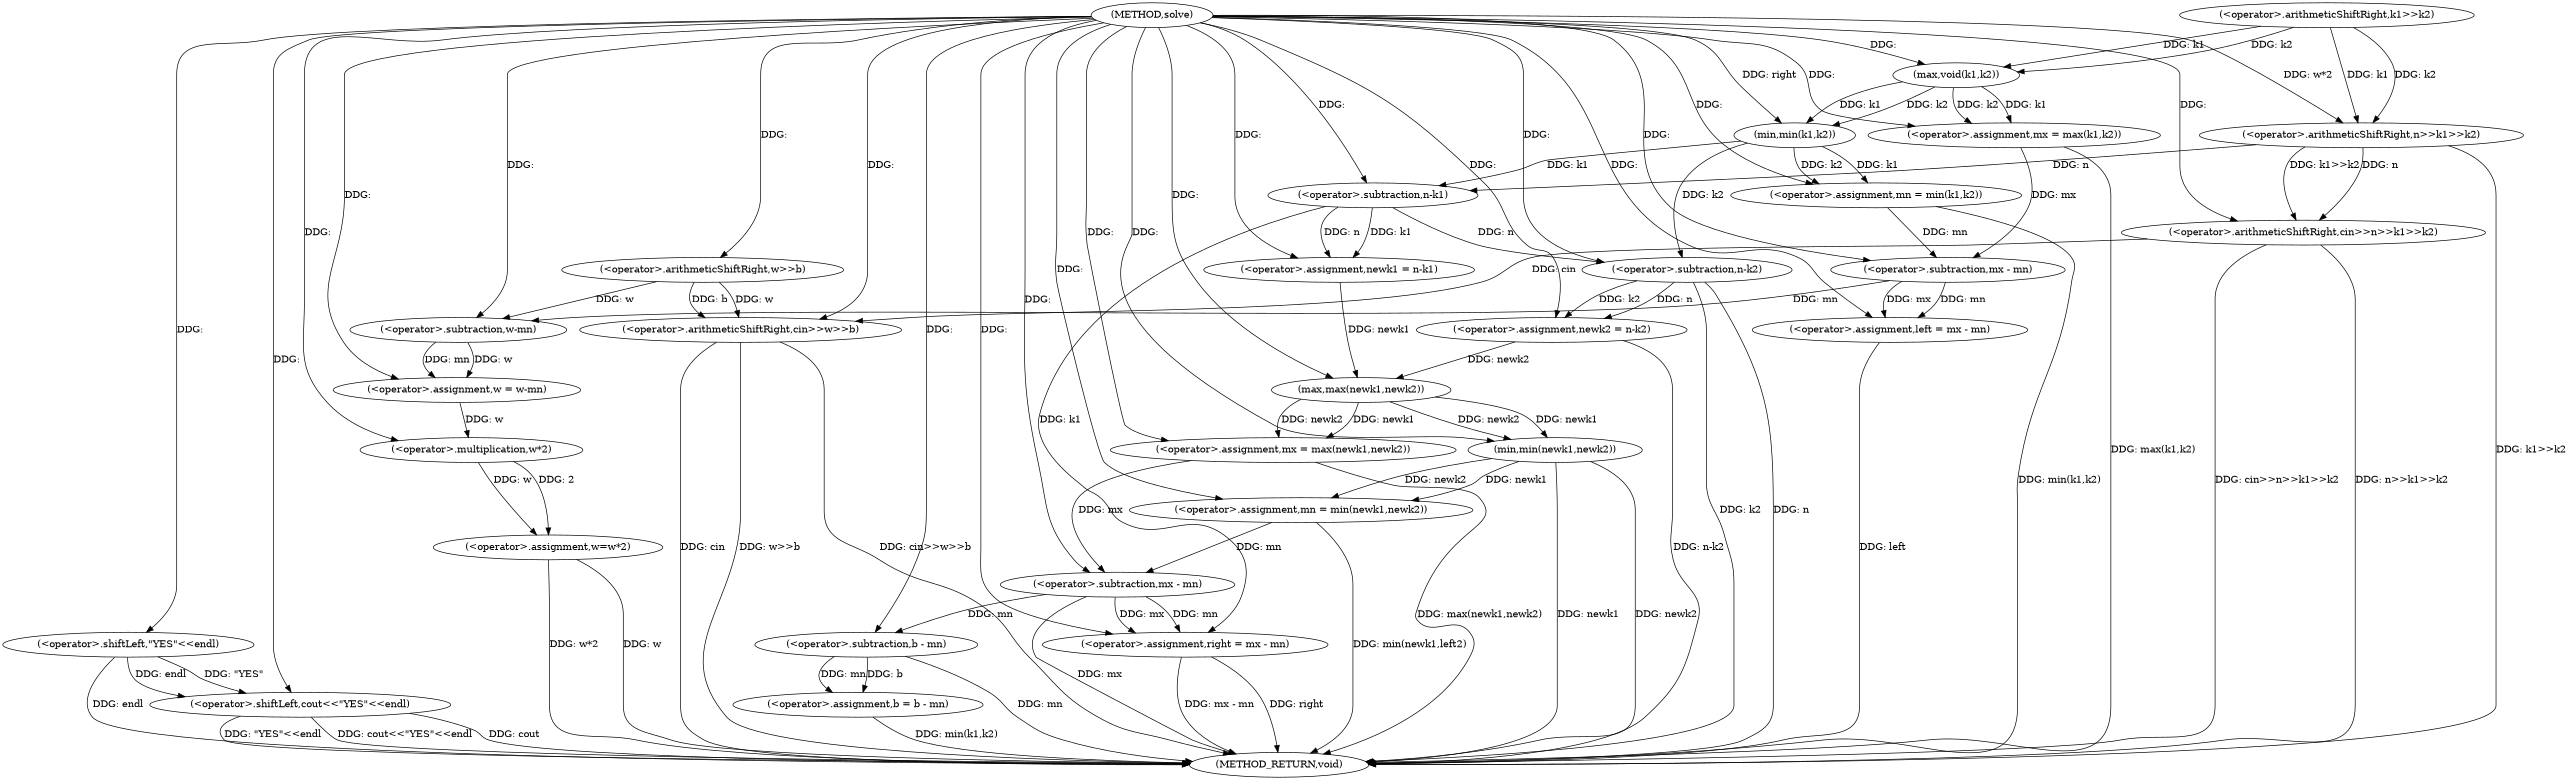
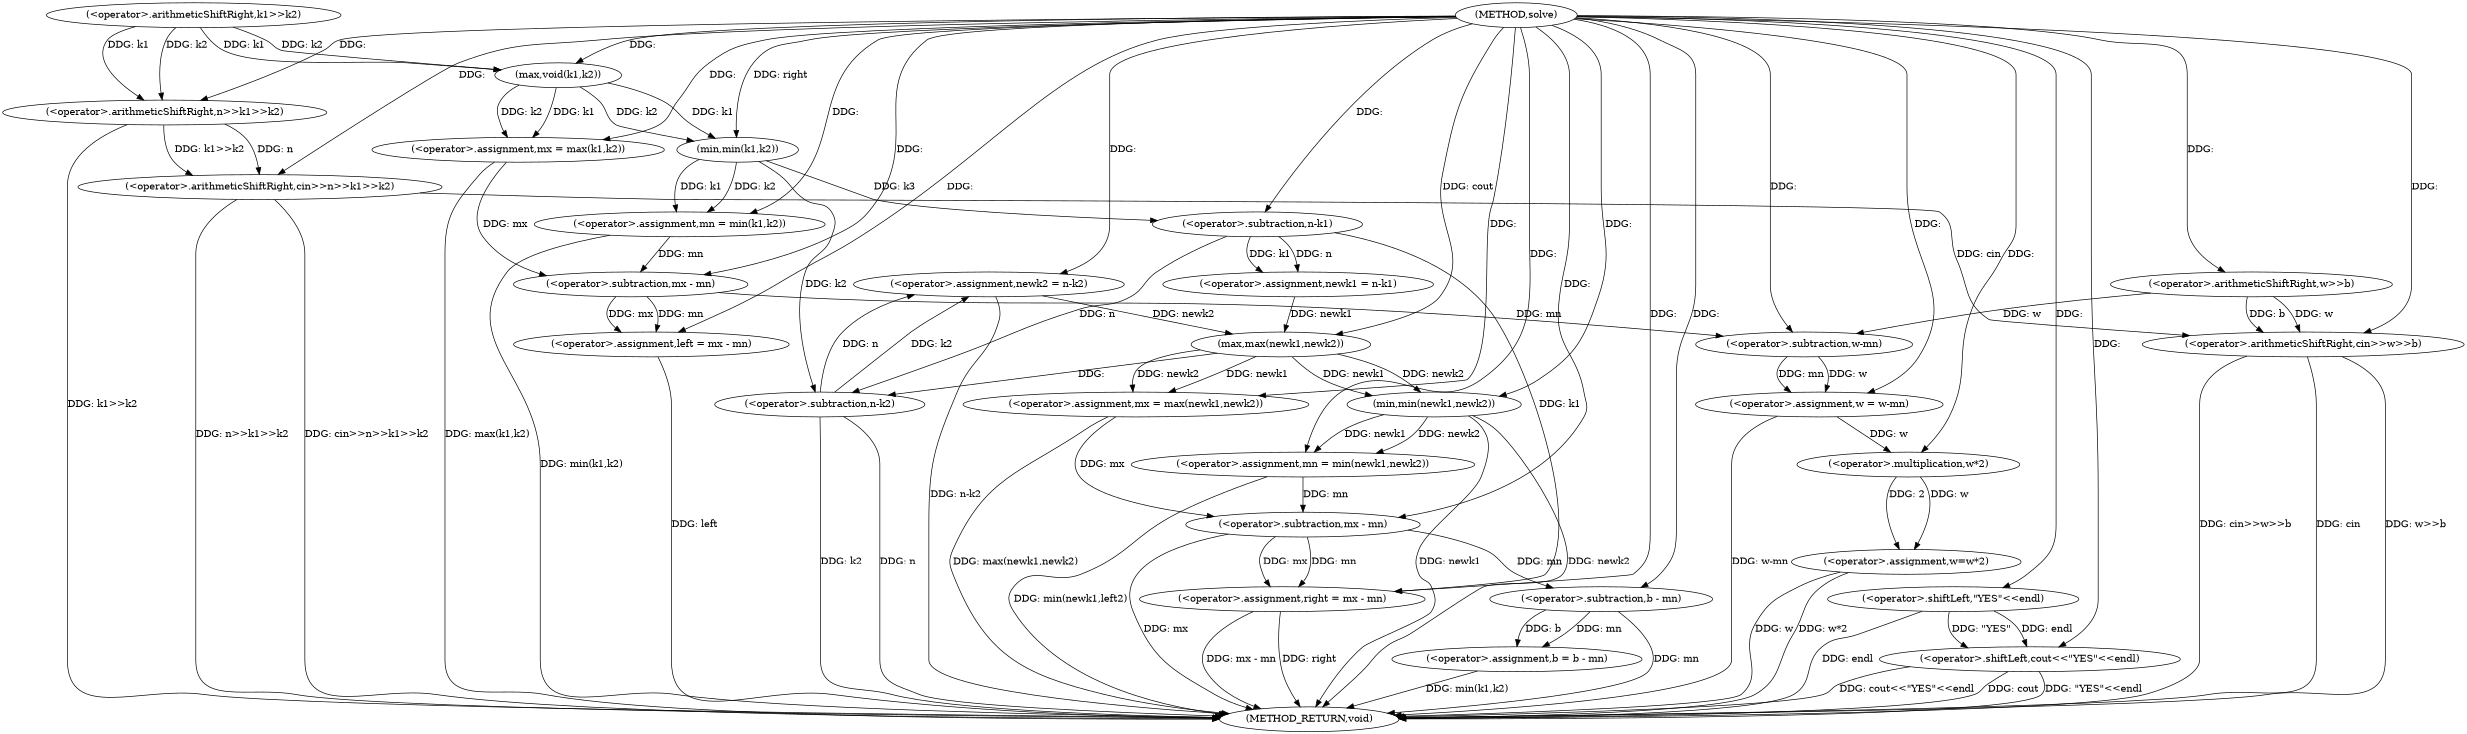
(1491, 39) -> (1056, 374)
(2308, 75) -> (354, 45)
(1235, 142) -> none
(1568, 165) -> (895, 187)
(1867, 172) -> none
(1187, 195) -> (1468, 187)
none -> (1702, 680)
